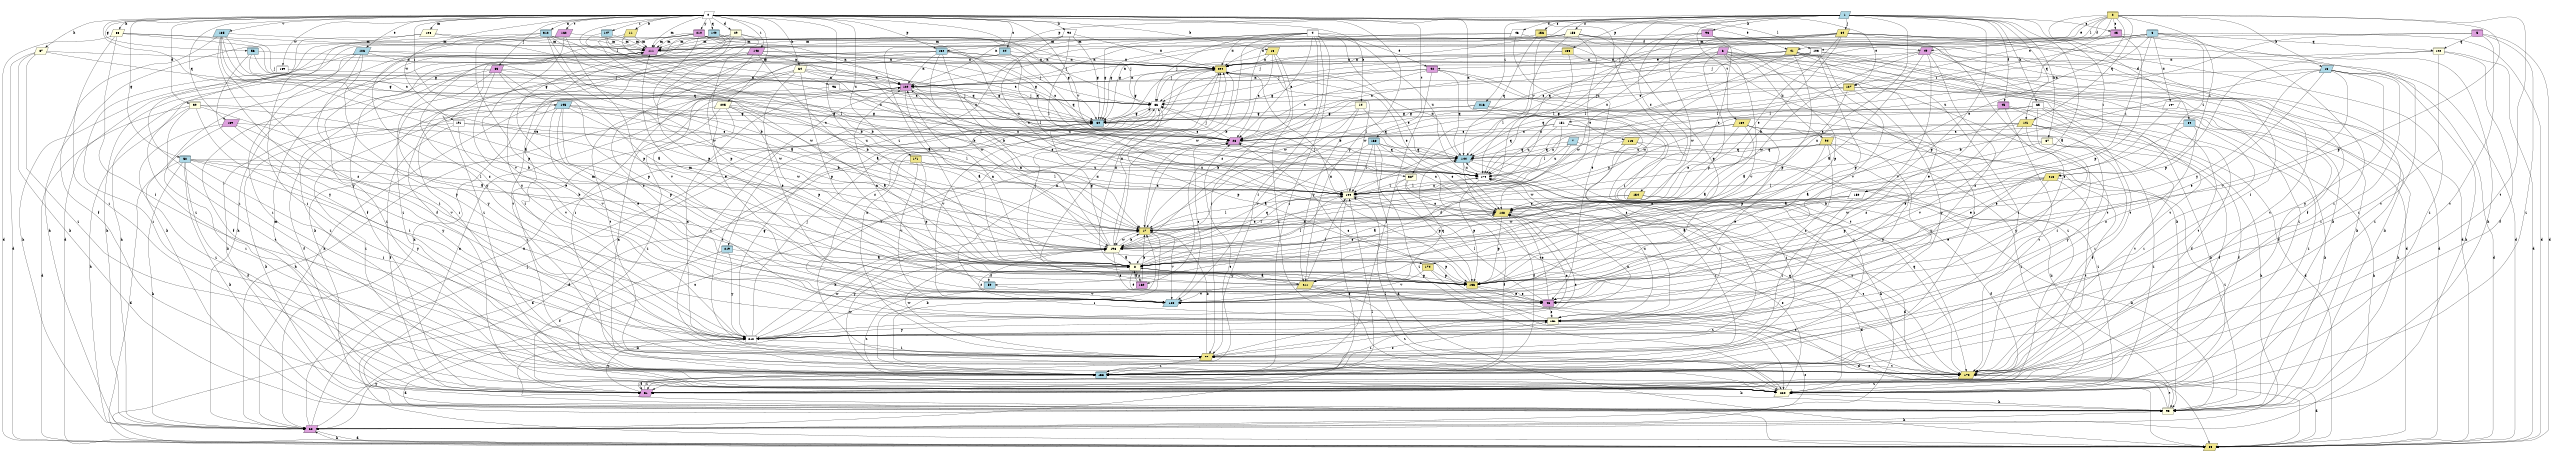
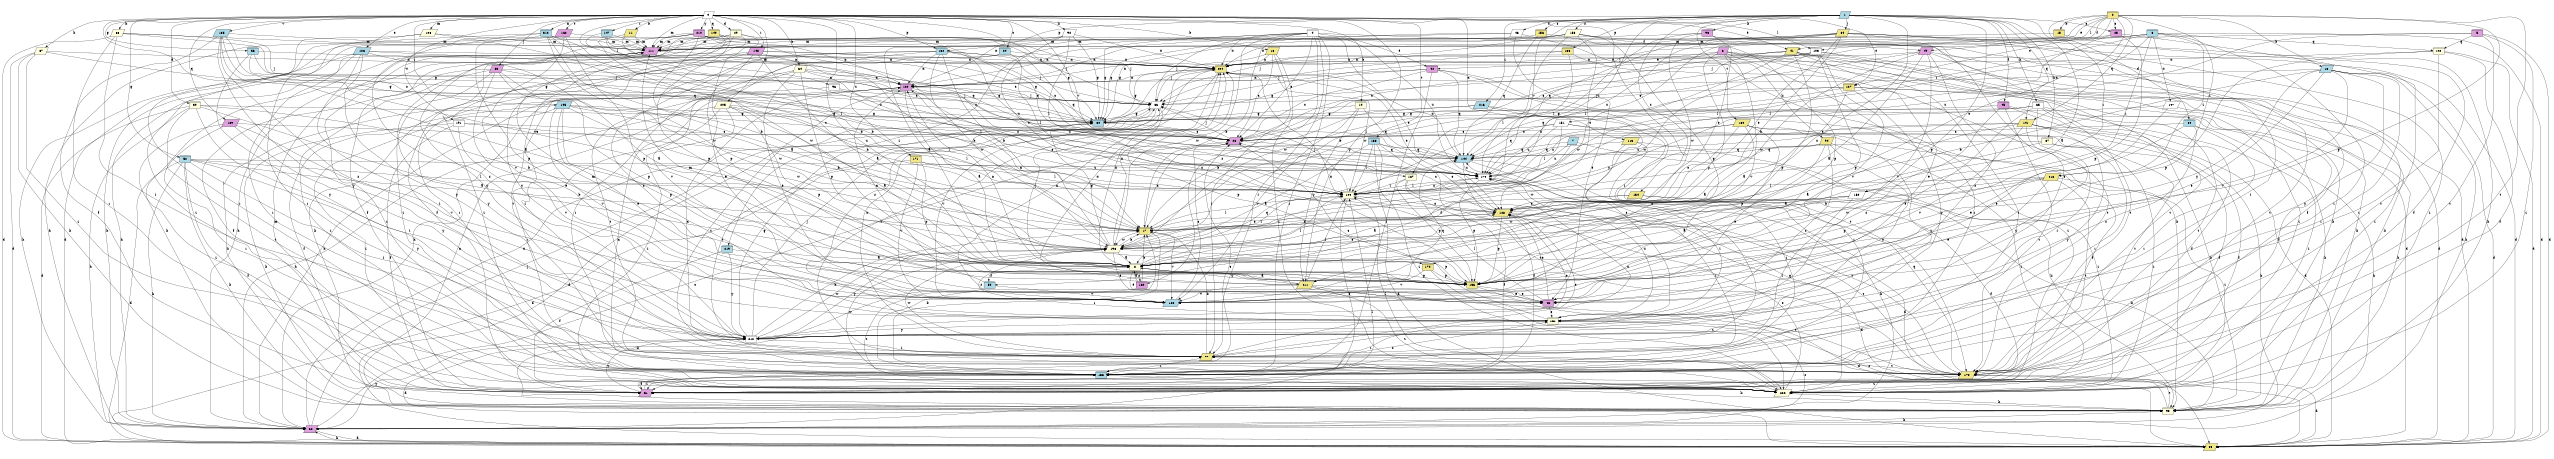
(714, 33) -> (714, 33)
none -> (2059, 33)
(282, 69) -> none
(1411, 177) -> (1411, 177)
